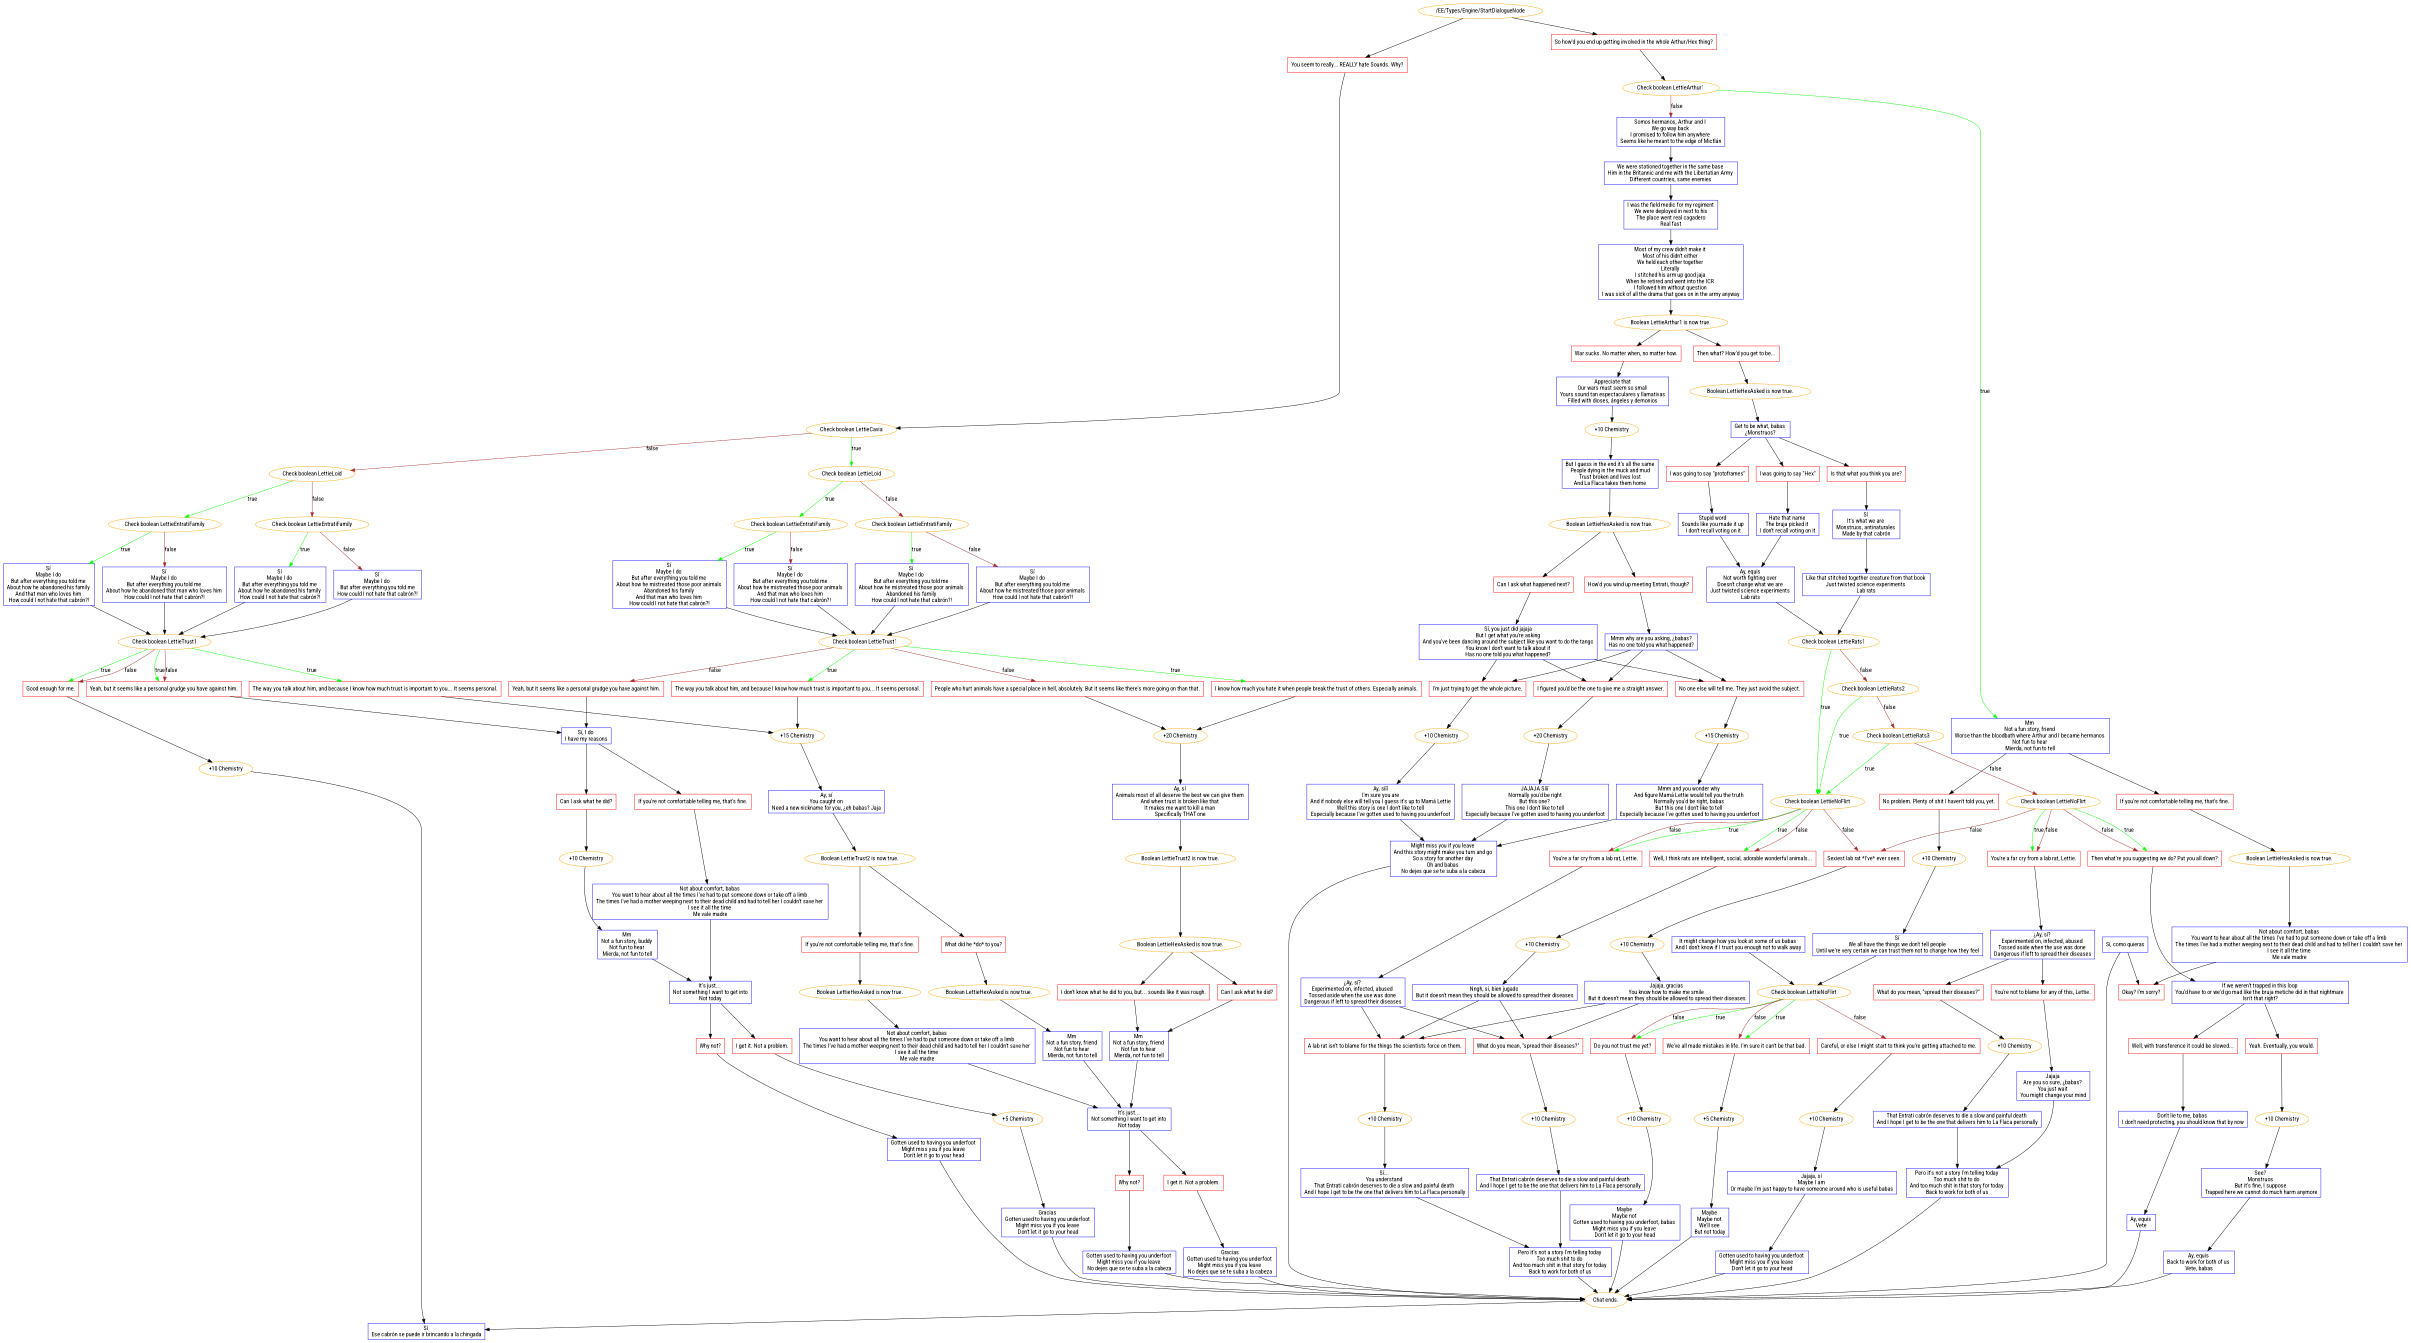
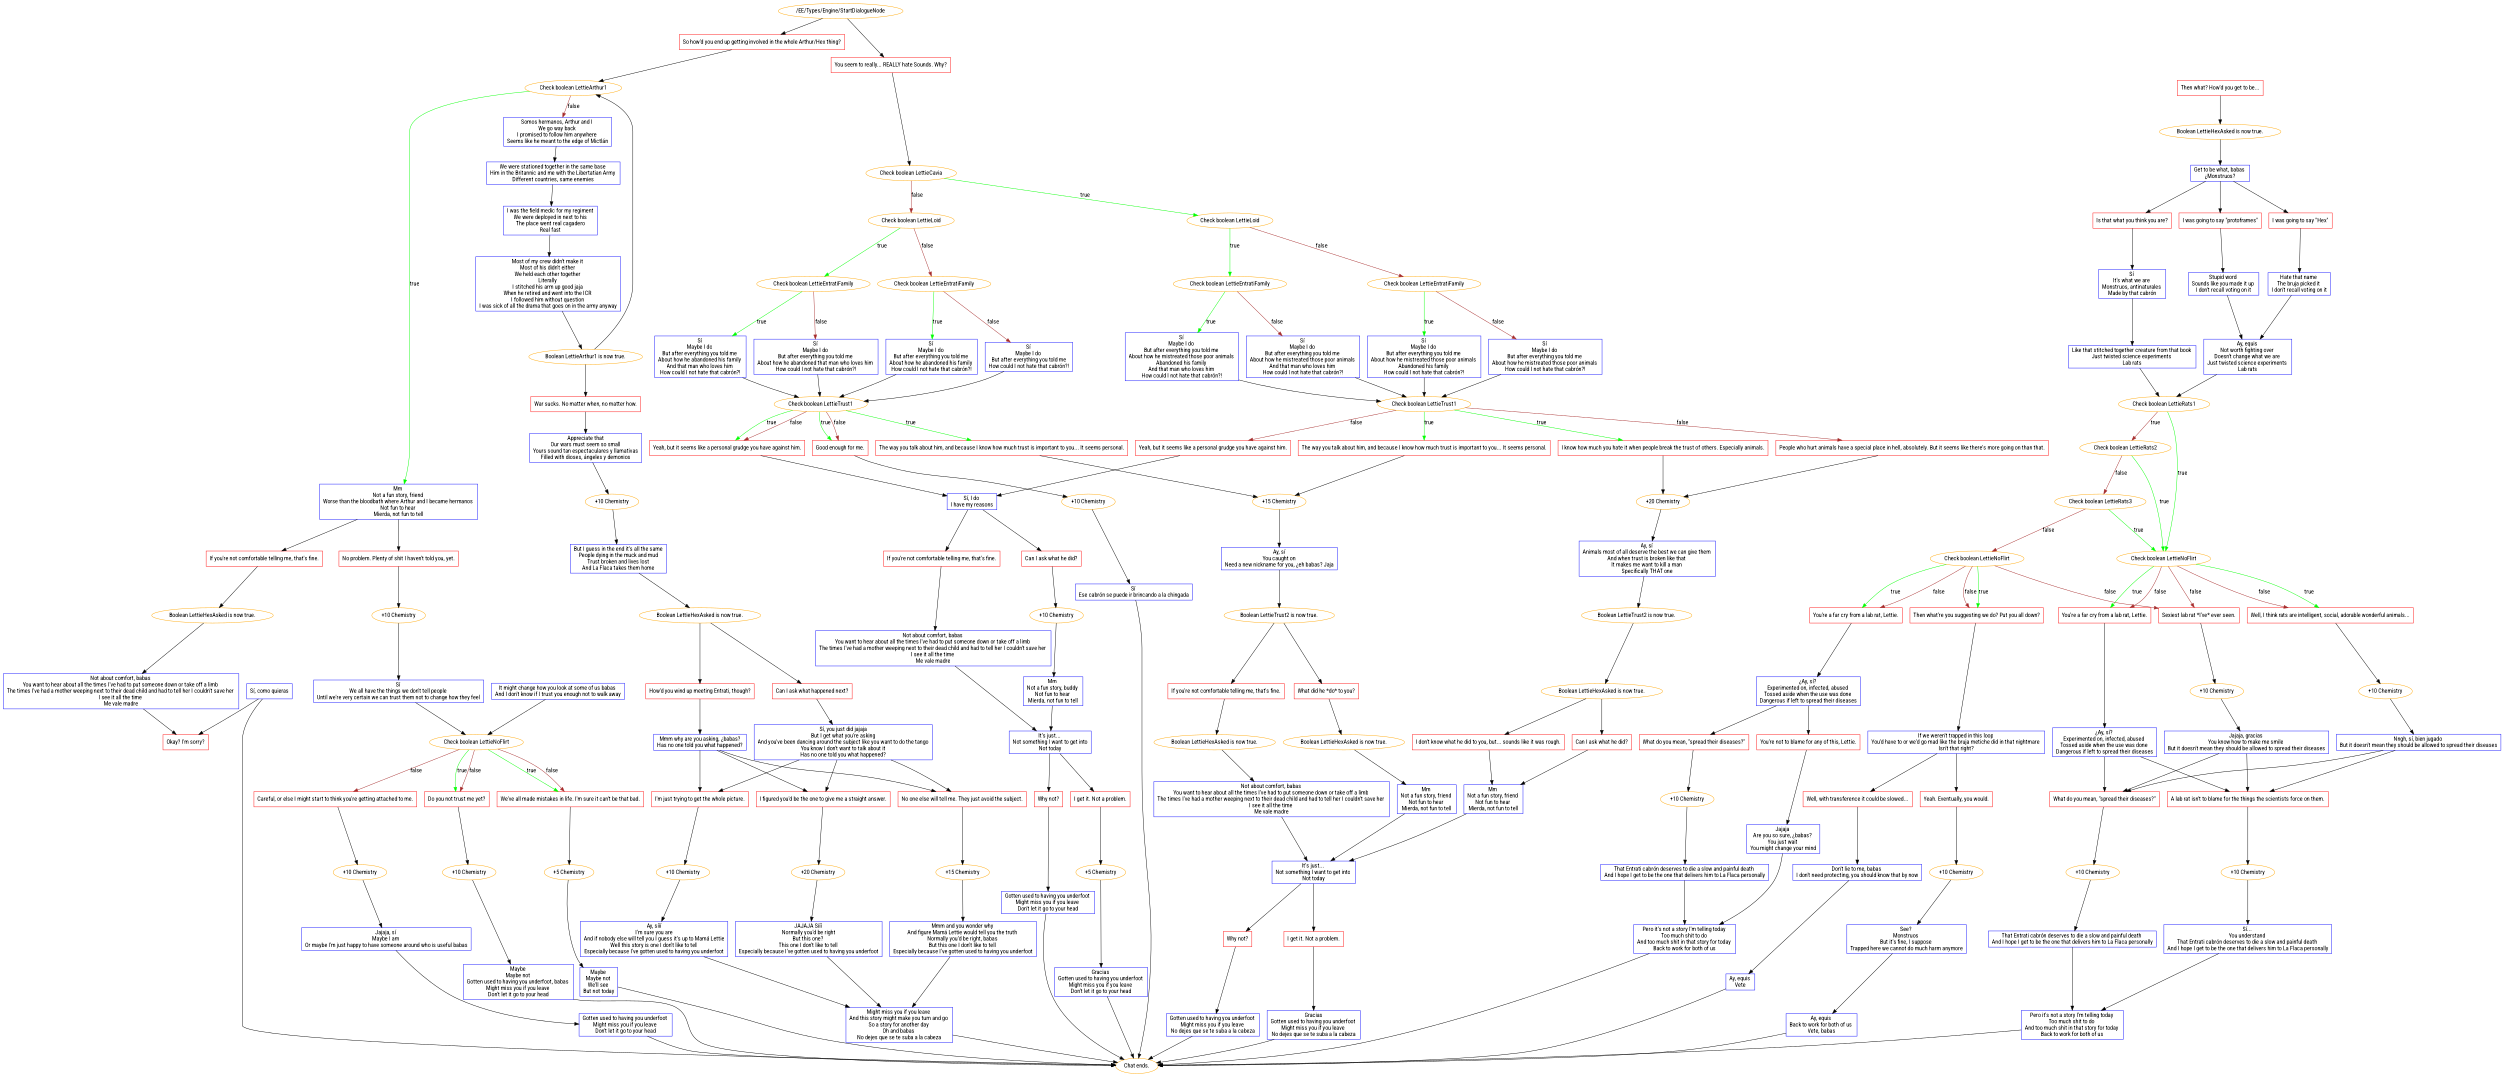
(1701, 337) -> (633, 221)
(1866, 670) -> (2155, 423)
(1037, 1315) -> (1144, 827)
